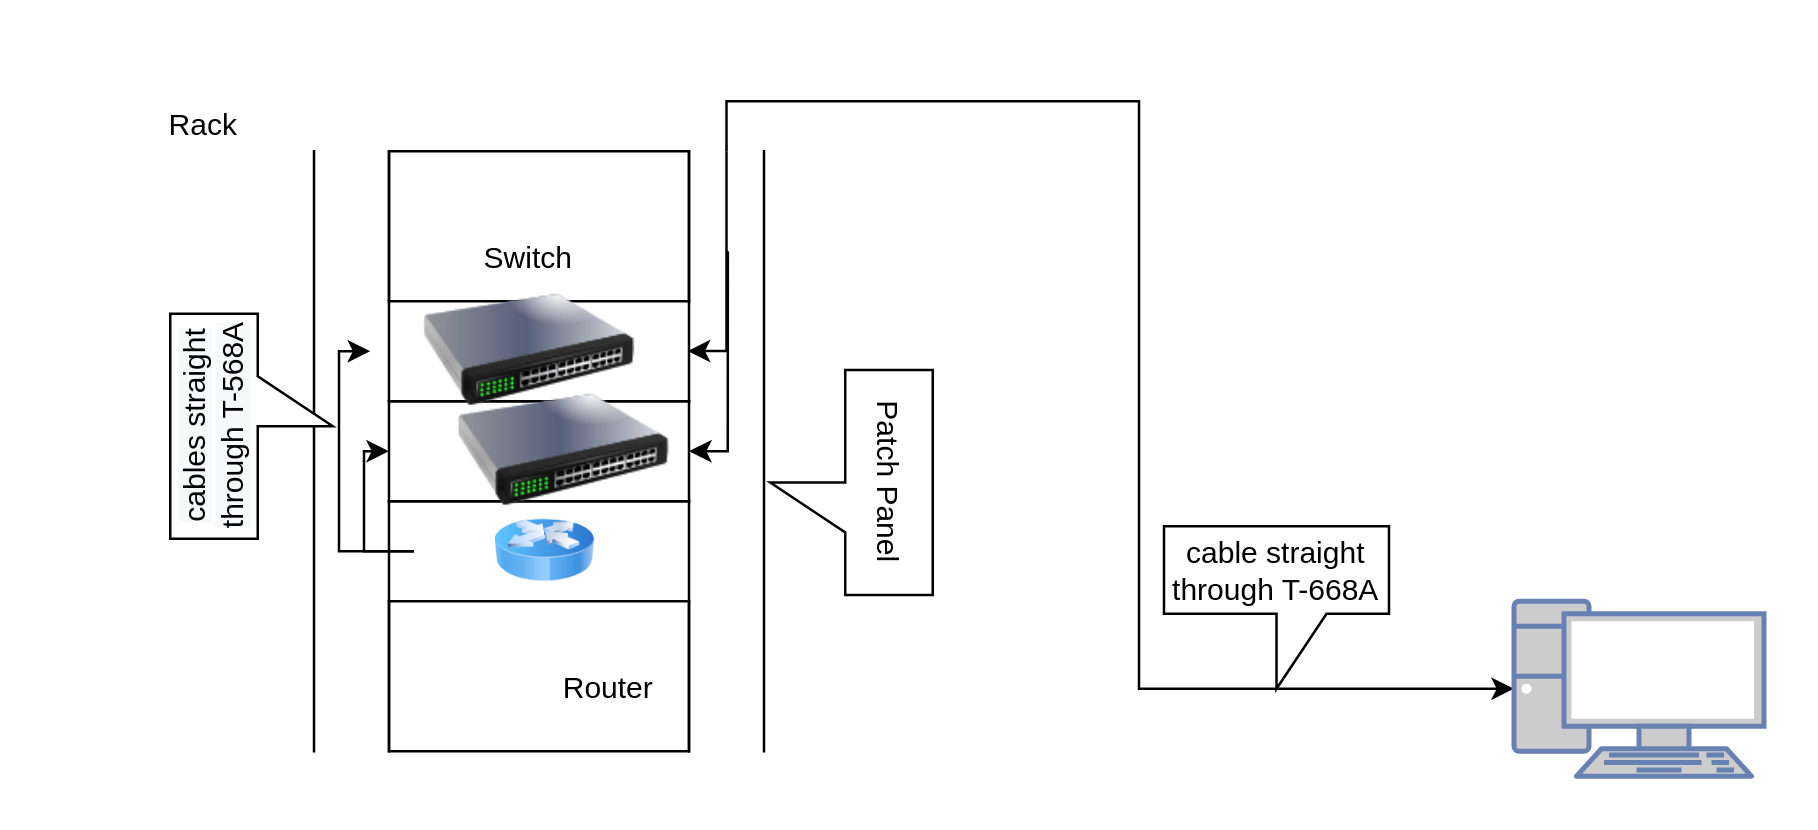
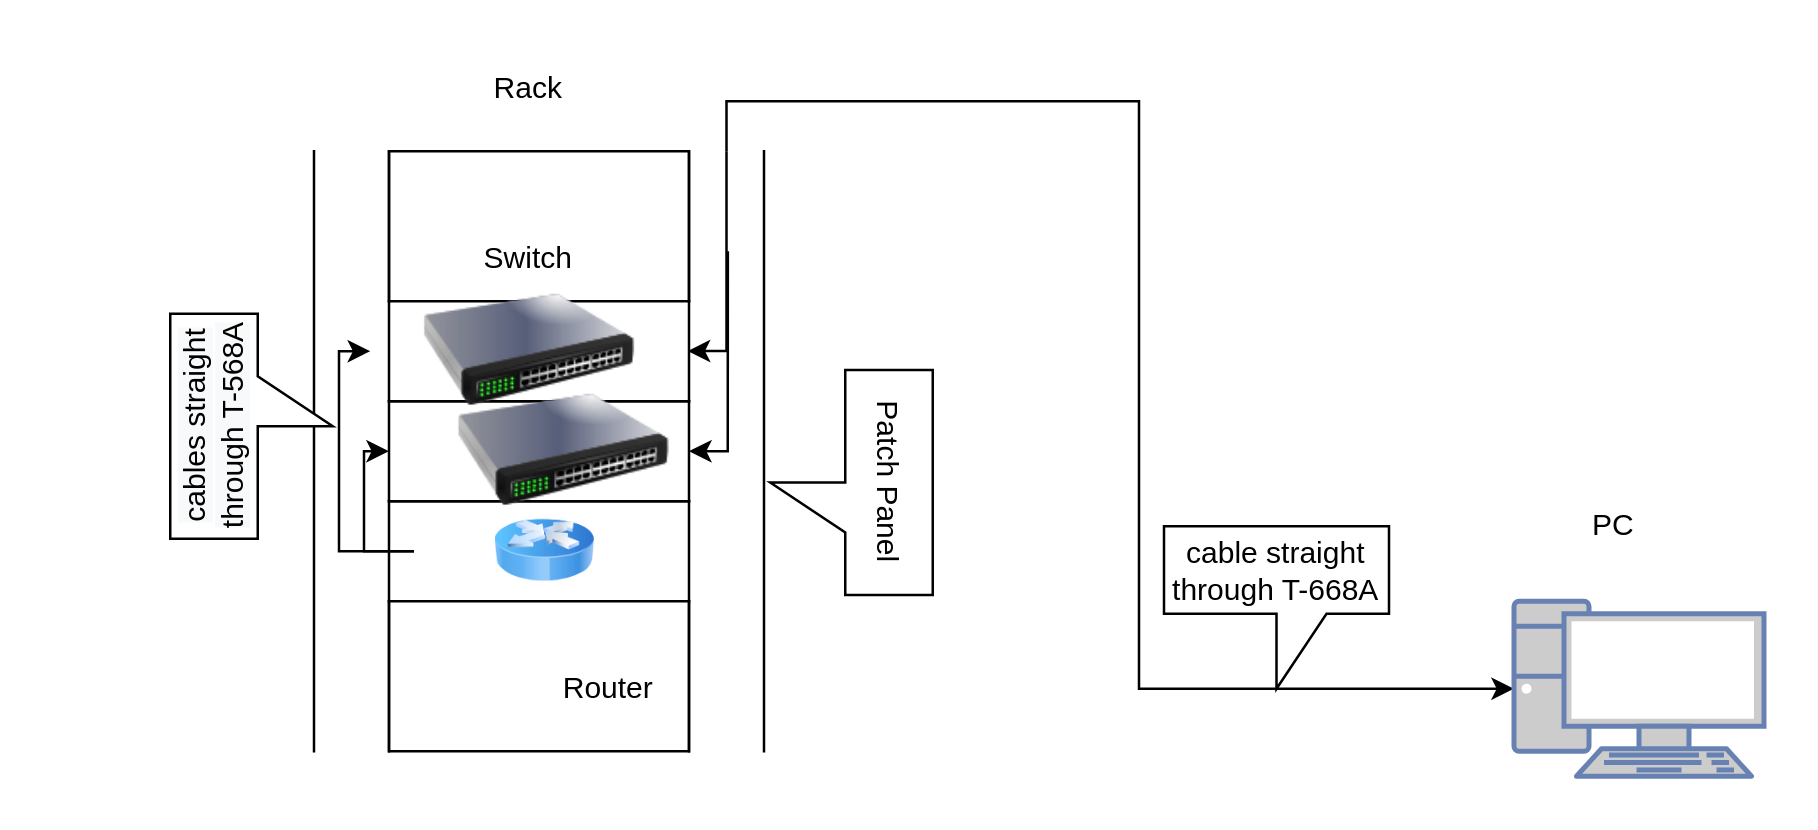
(204, 126) -> (529, 89)
none -> (1614, 526)
